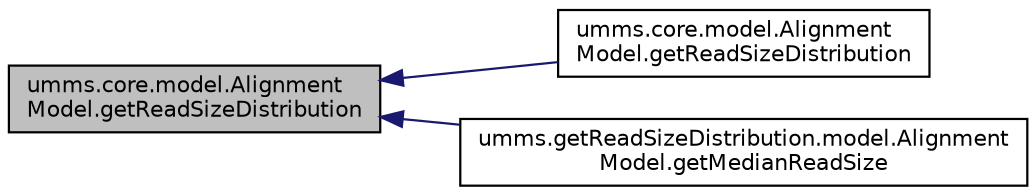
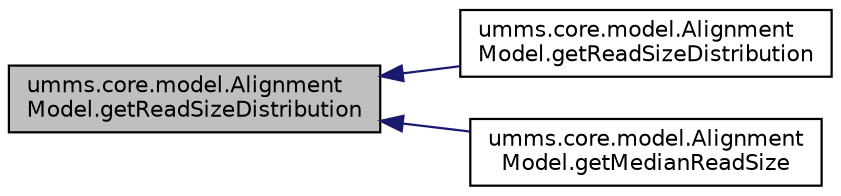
(744, 152) -> (646, 152)
